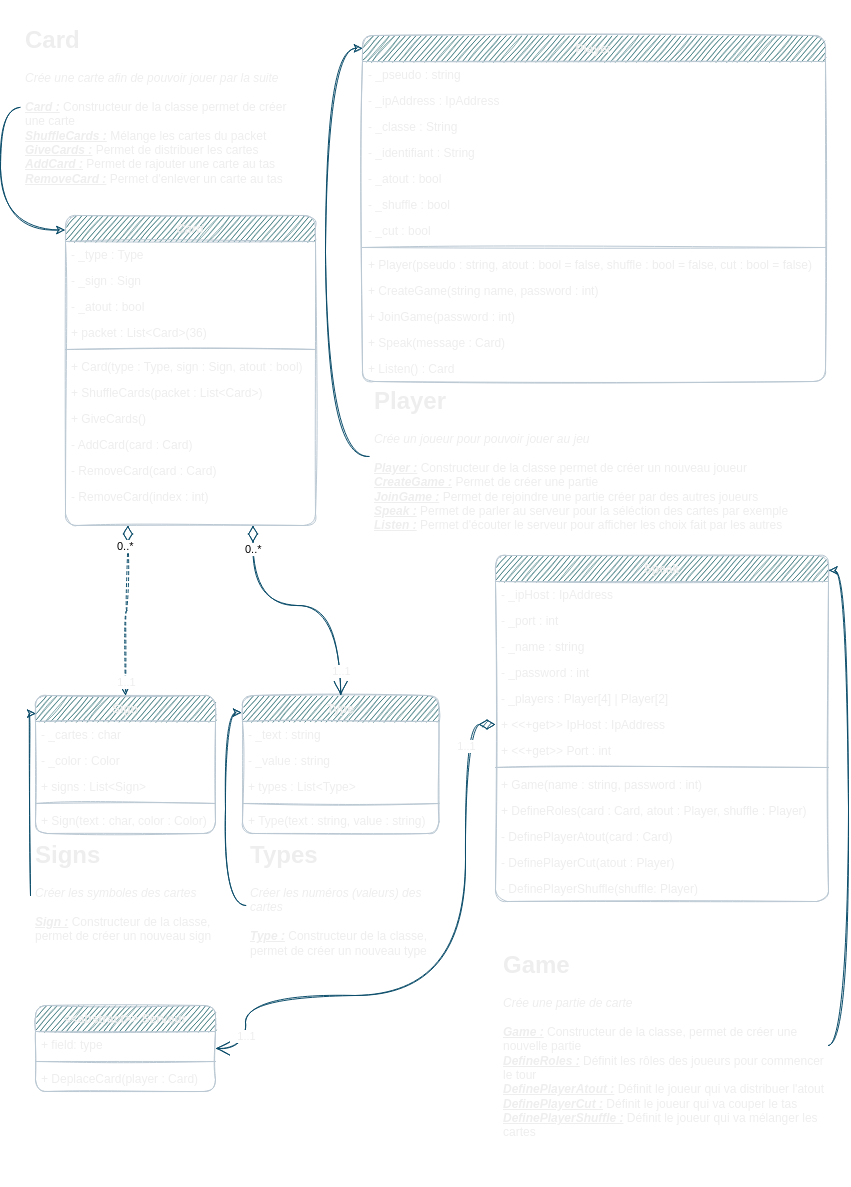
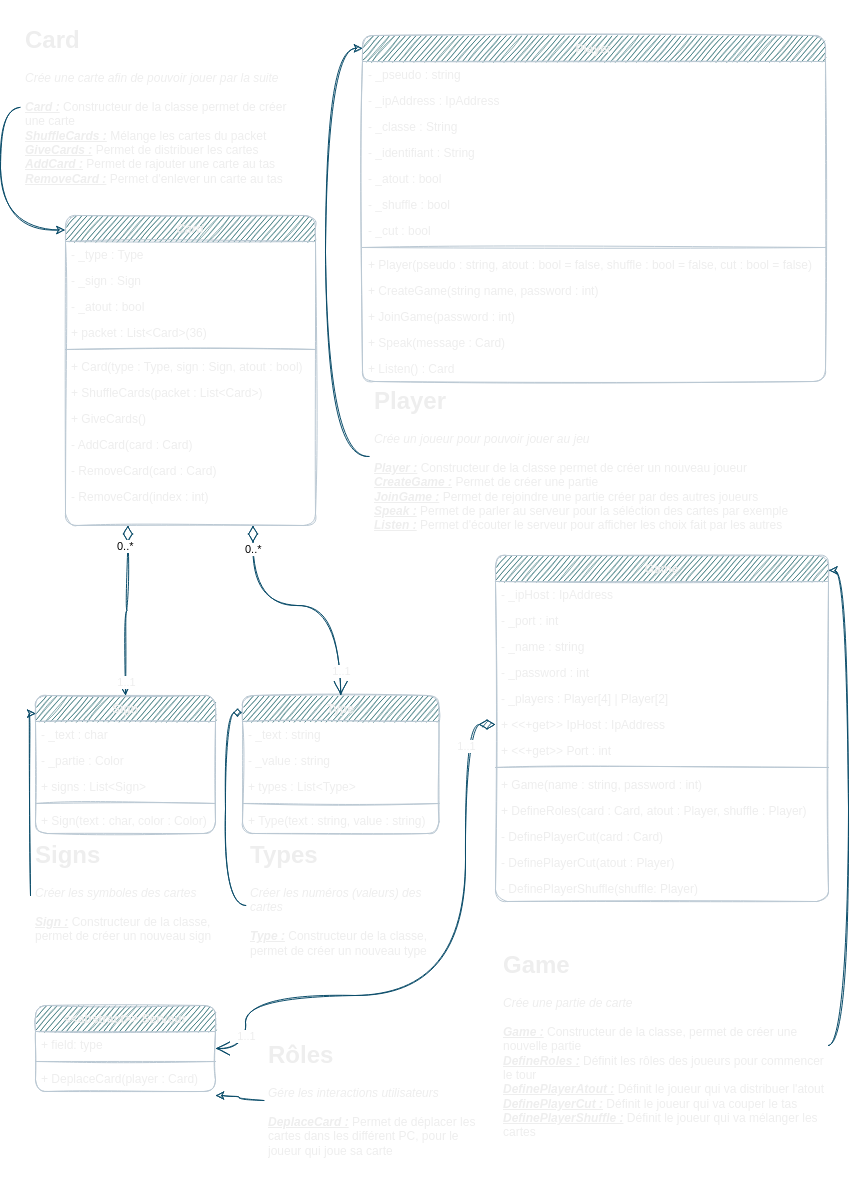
(662, 569) -> (662, 569)
(126, 616) -> (126, 616)
(231, 719) -> (230, 720)
(89, 735) -> (82, 735)
(85, 761) -> (89, 761)
(599, 837) -> (592, 837)
none -> (242, 1099)
none -> (372, 1101)
